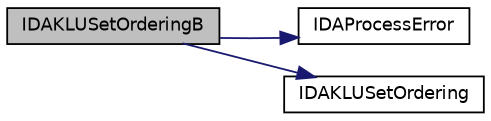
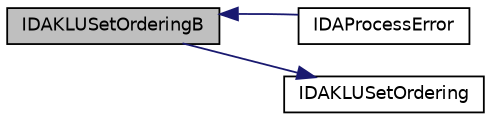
(250, 38) -> (268, 14)
